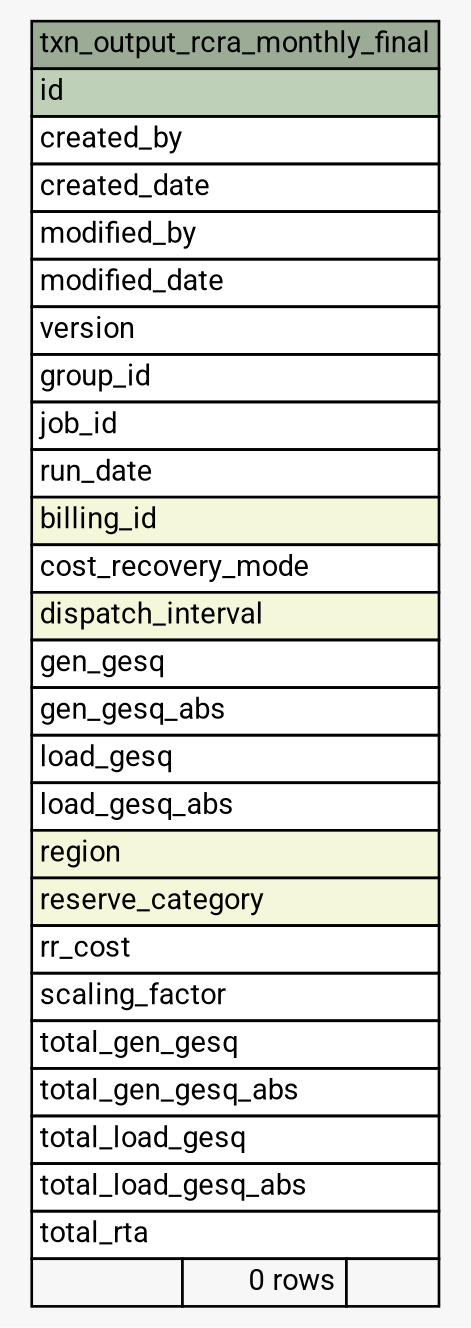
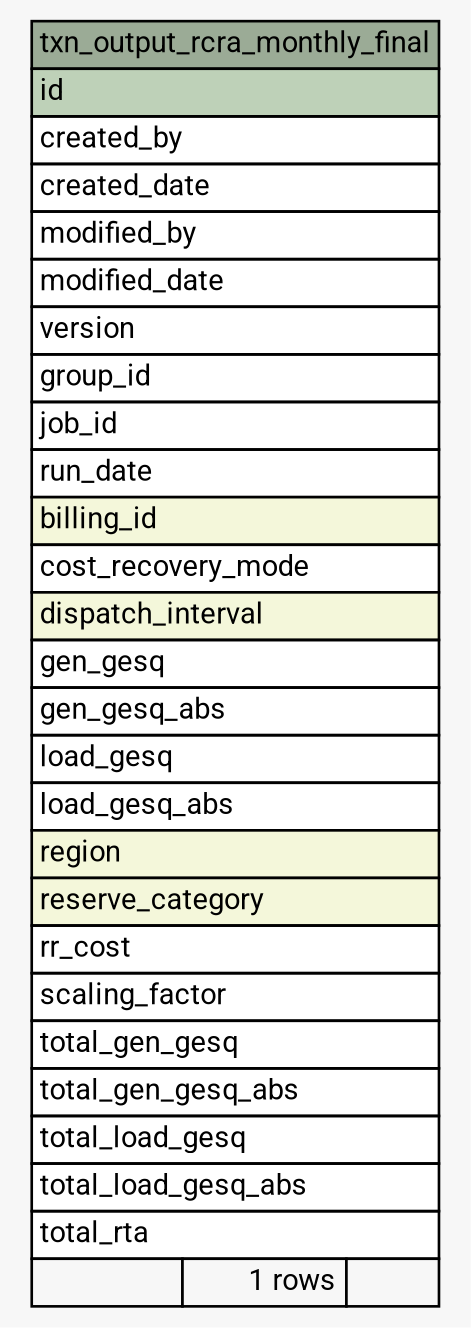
(294, 1281) -> (294, 1281)
